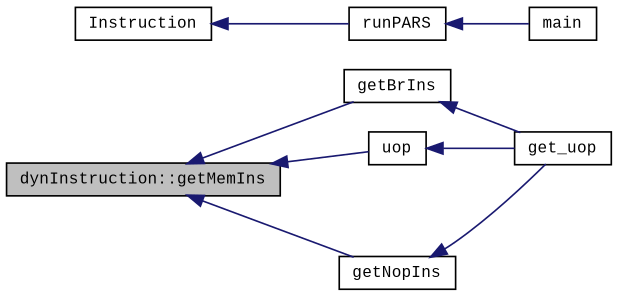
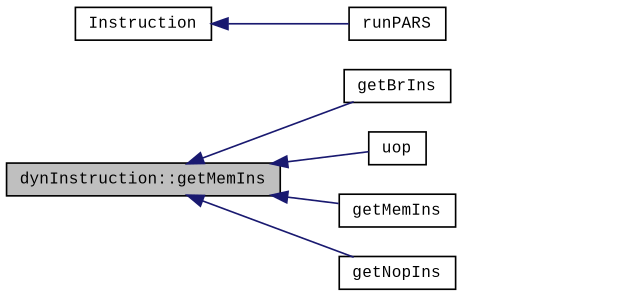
(563, 24) -> none
(563, 148) -> none
none -> (397, 211)
